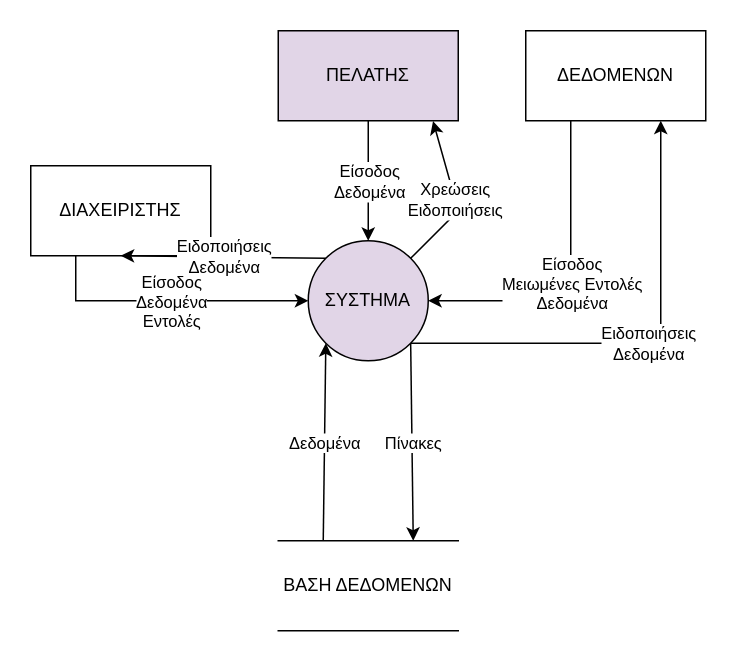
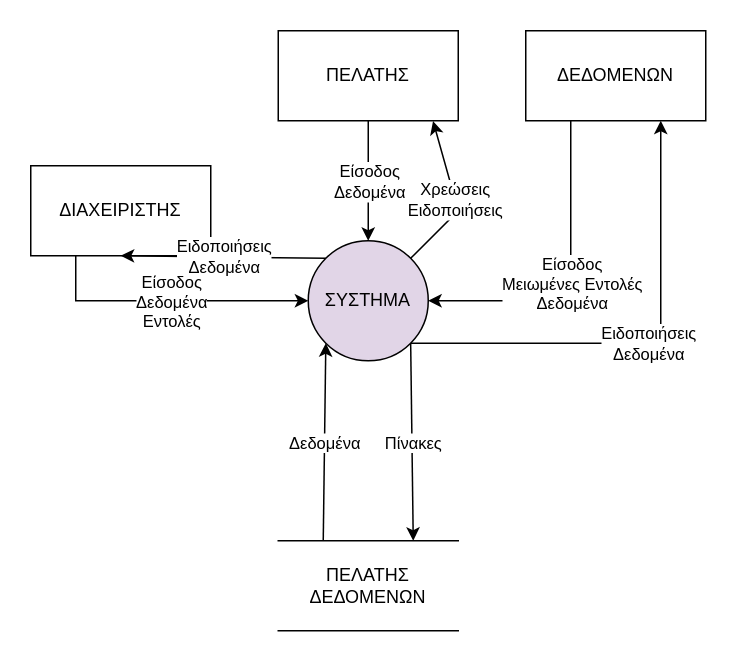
(368, 76) -> (368, 76)
(368, 586) -> (368, 586)
